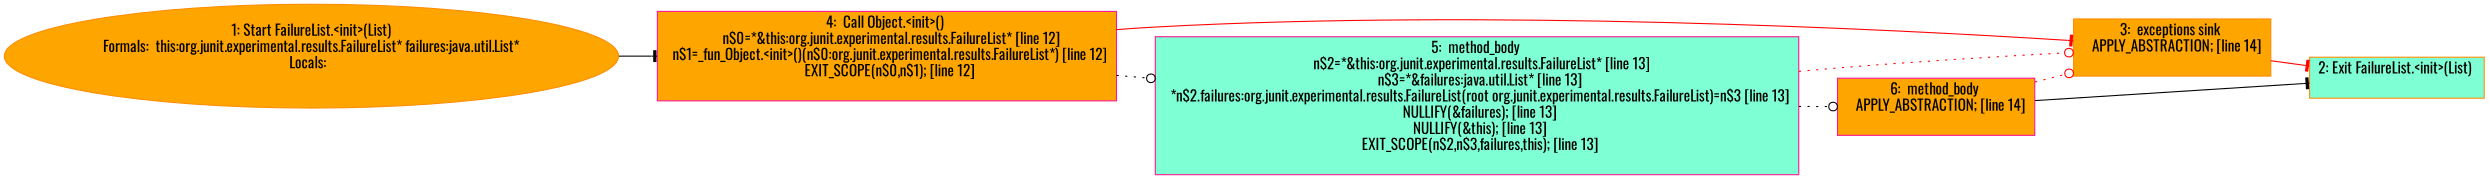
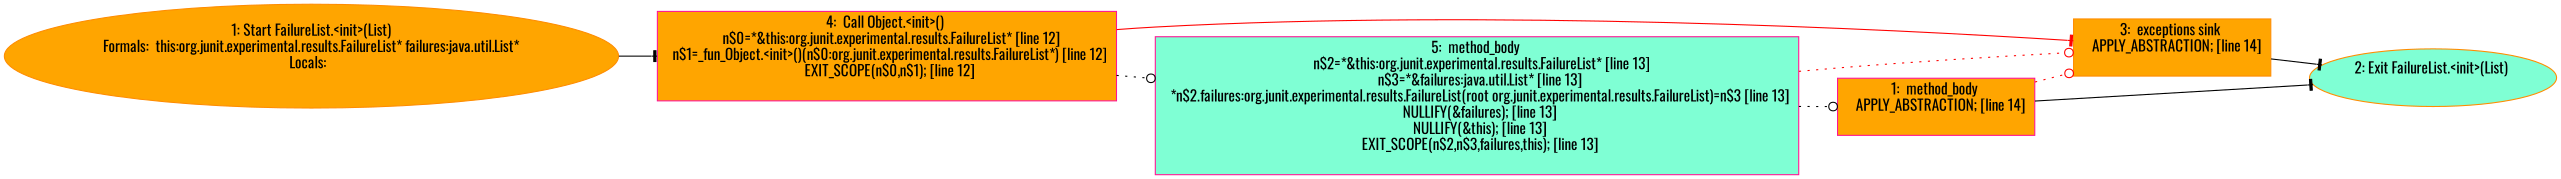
(2287, 63) -> (2294, 62)
(2397, 78) -> (2433, 78)
(1936, 107) -> (1936, 107)
